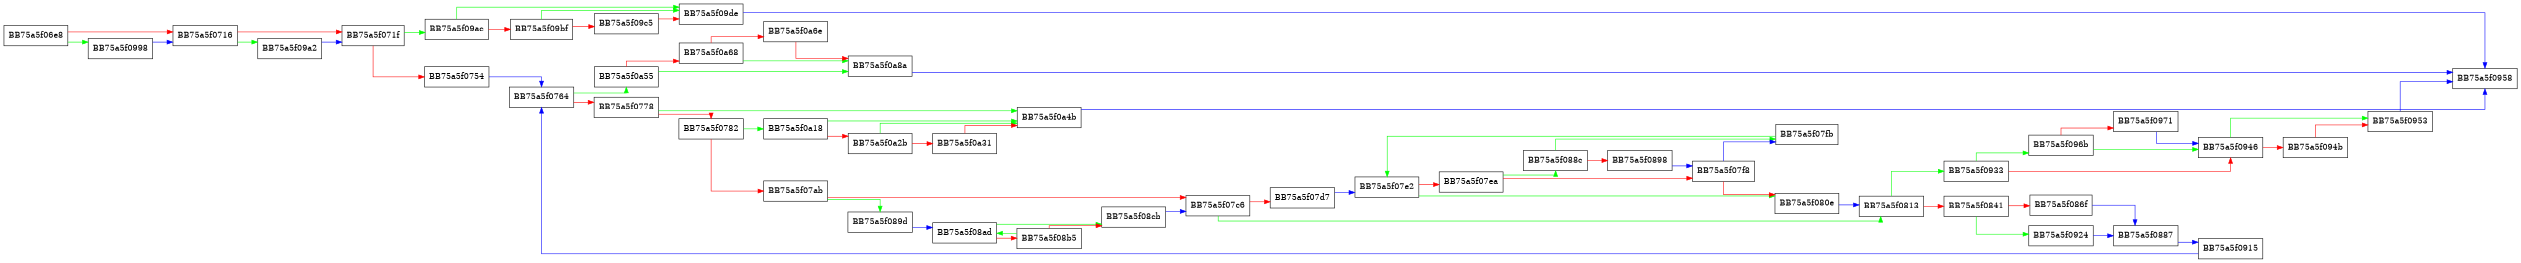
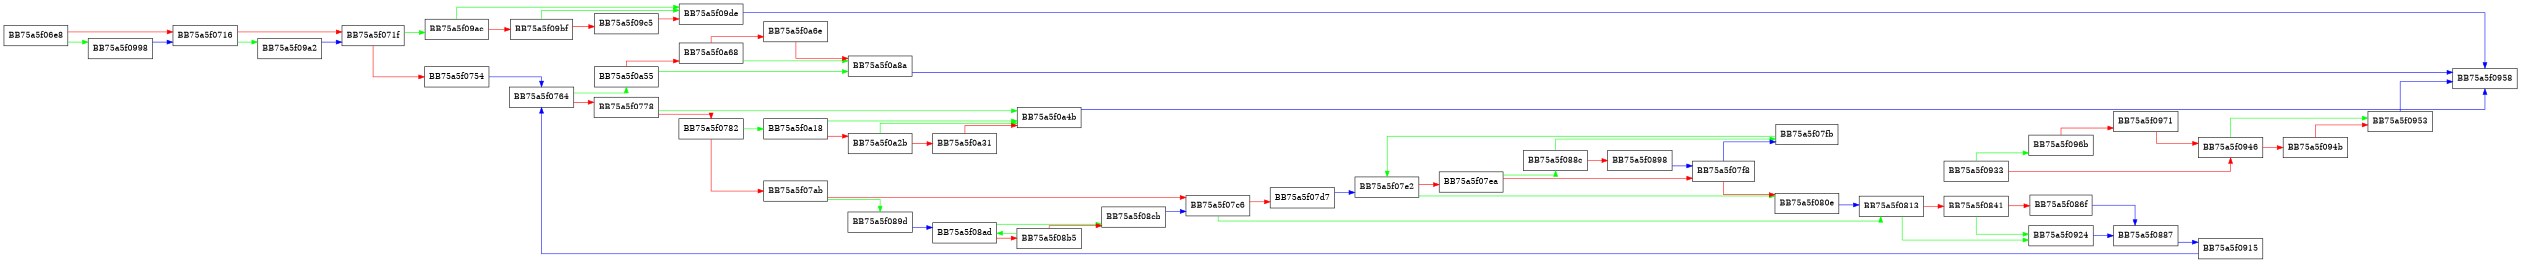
(2169, 143) -> (2169, 143)
(2143, 149) -> none
(1902, 171) -> (1951, 240)
